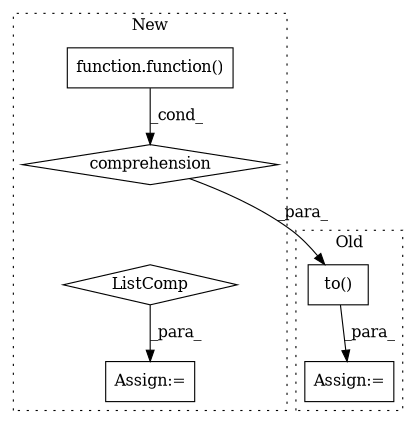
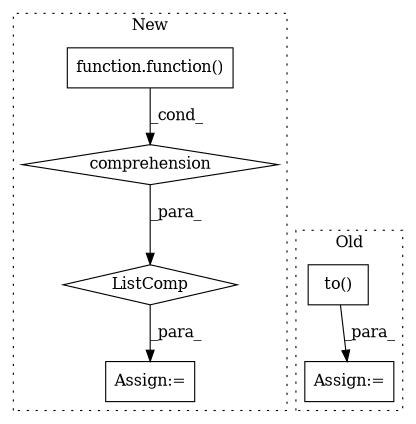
(259, 209) -> (150, 219)
